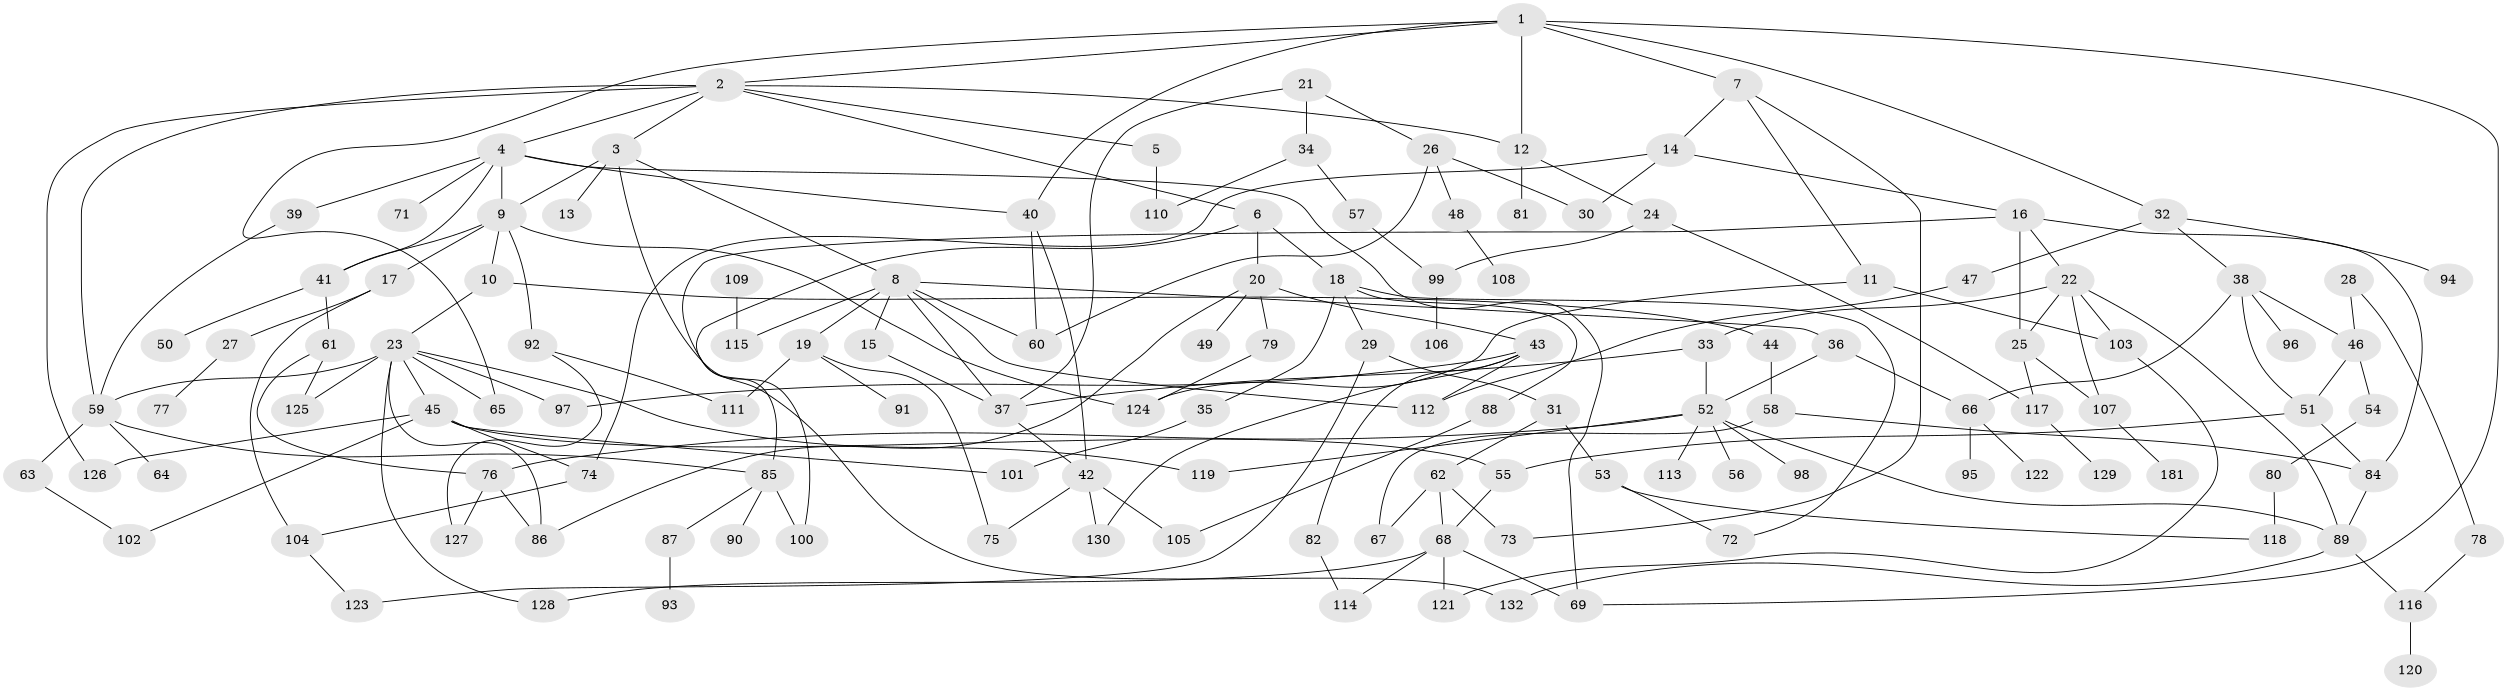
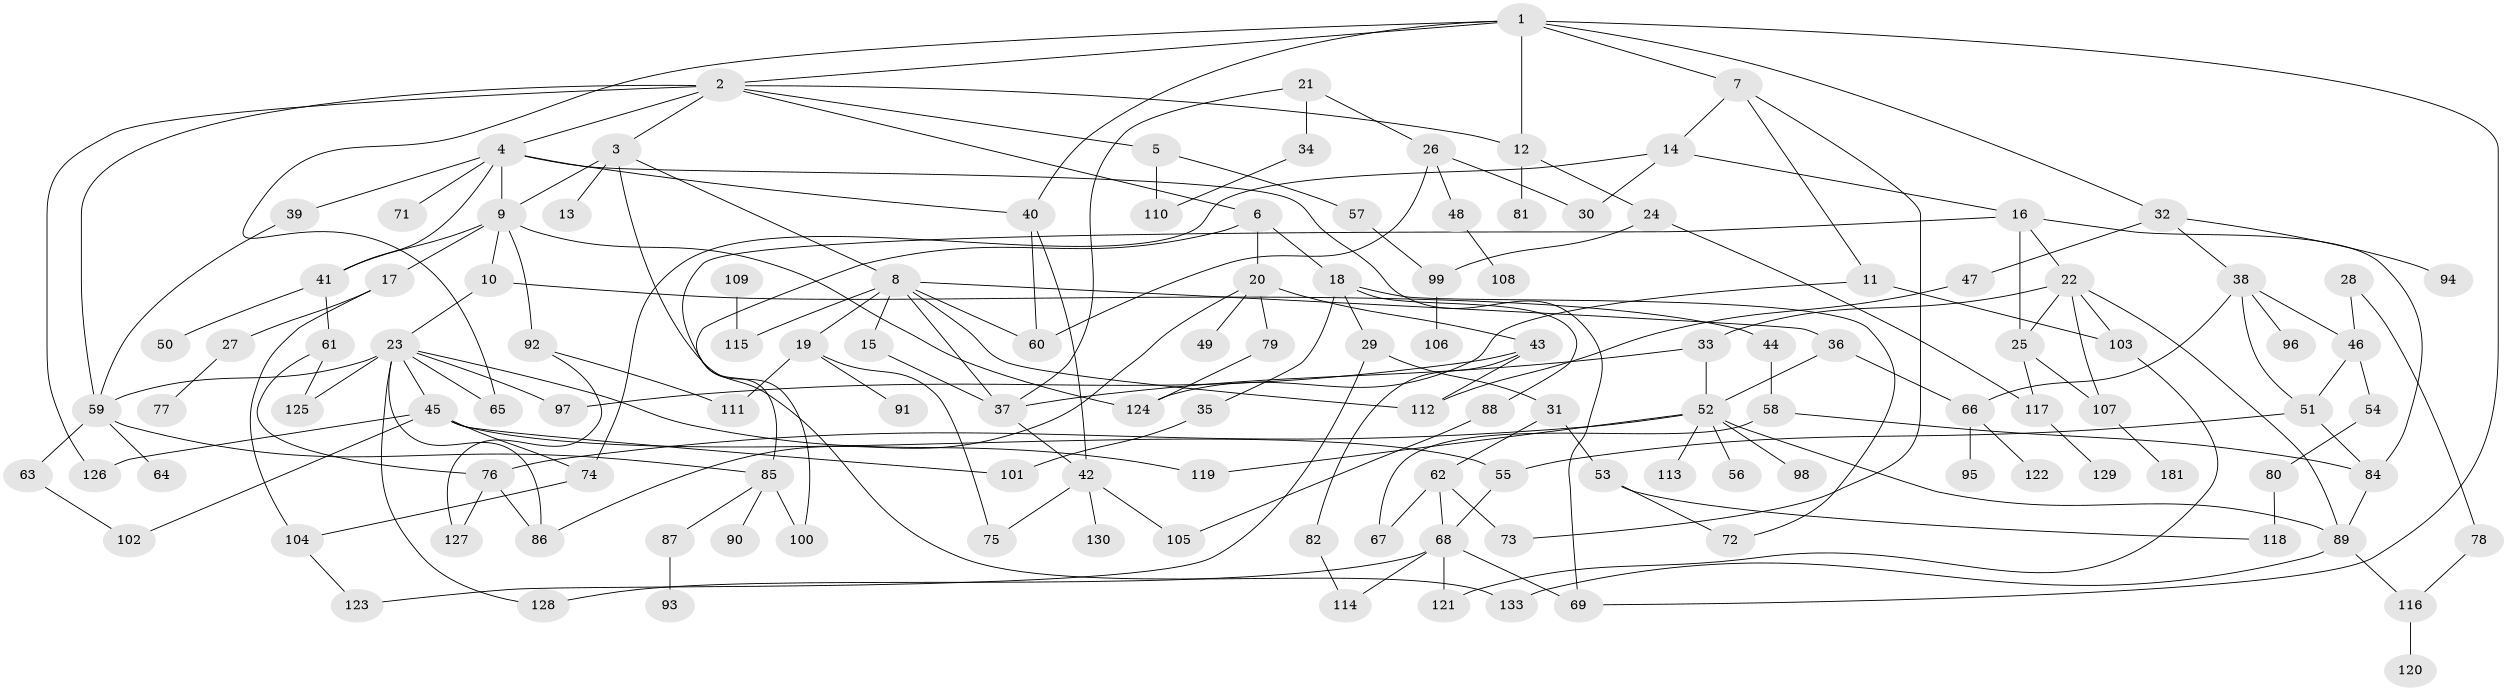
(1333, 184) -> (1259, 179)
(1298, 411) -> none
(1512, 606) -> (1512, 606)
